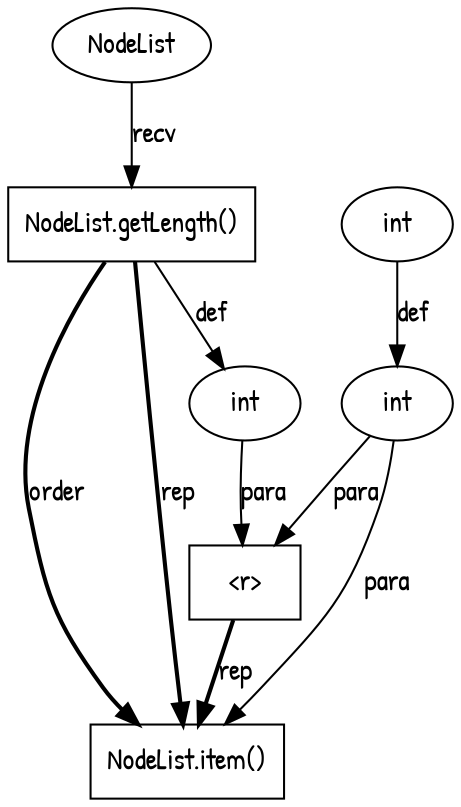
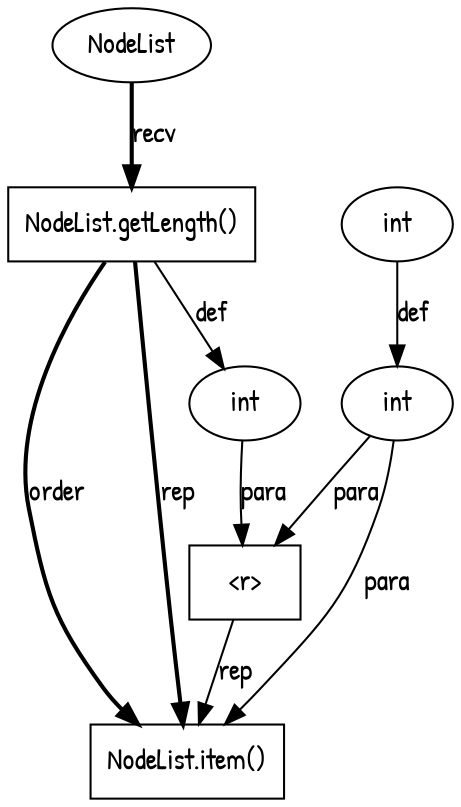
(132, 124) -> (132, 124)
(219, 662) -> (219, 662)
